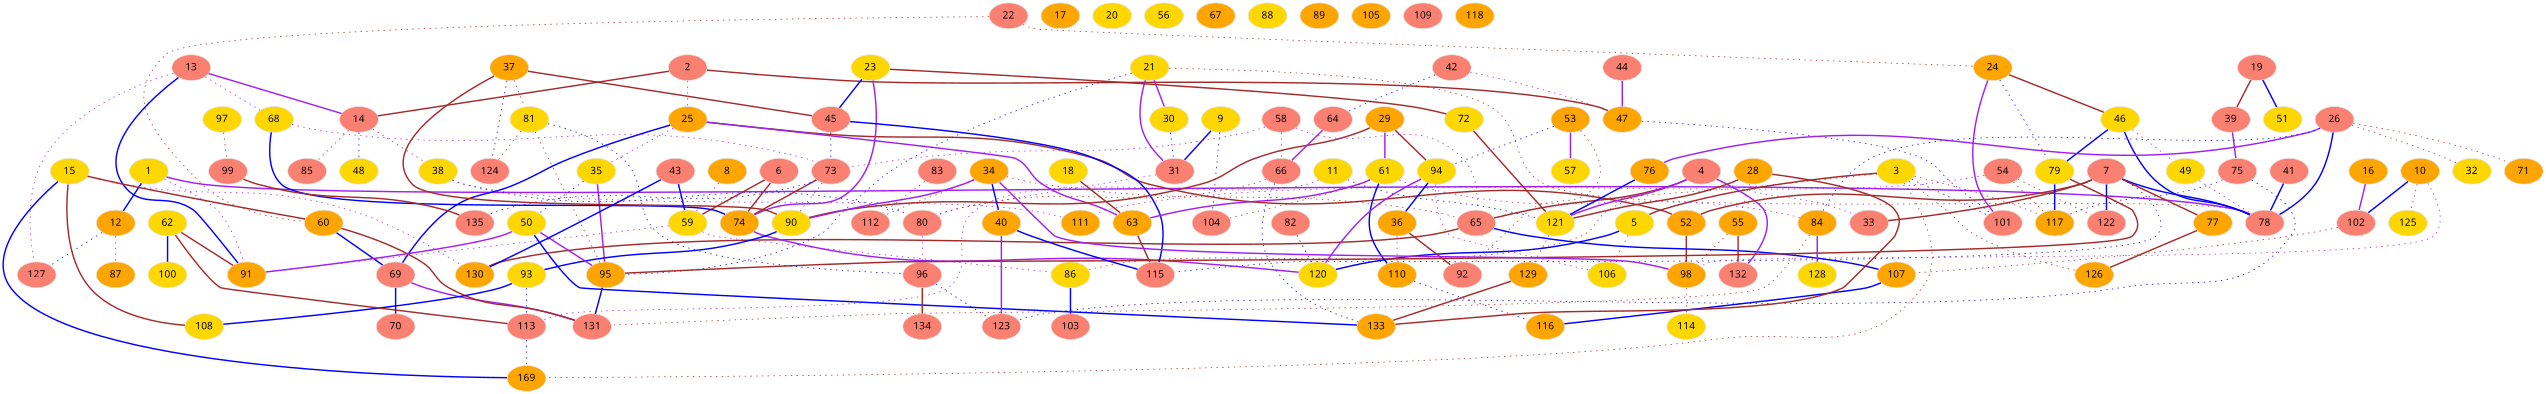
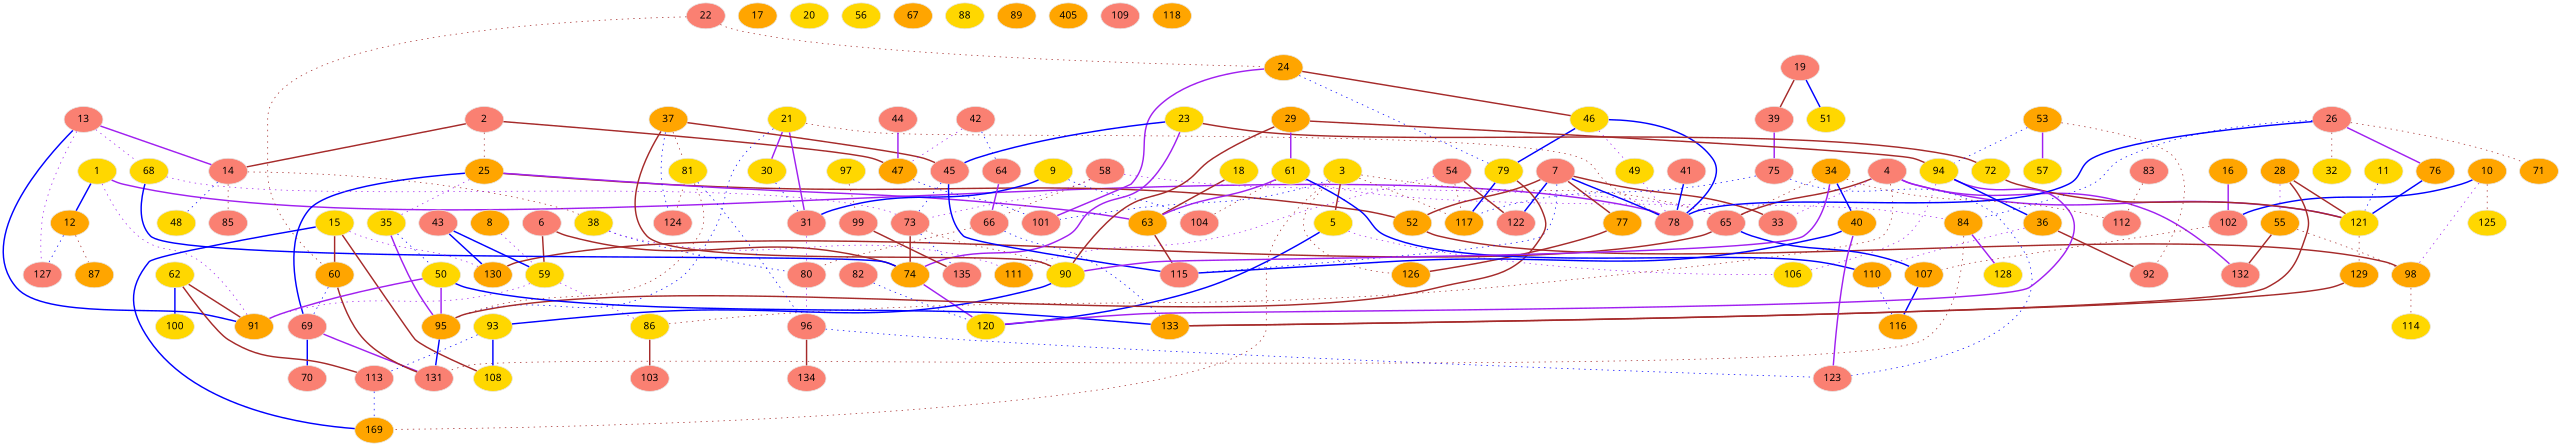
(1371, 16) -> (1068, 16)
(2036, 188) -> (1484, 197)
(360, 249) -> (323, 296)
(1288, 254) -> none
(957, 278) -> none
(1070, 301) -> (650, 353)
